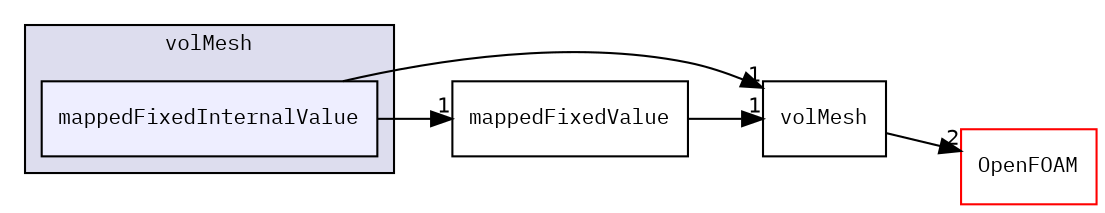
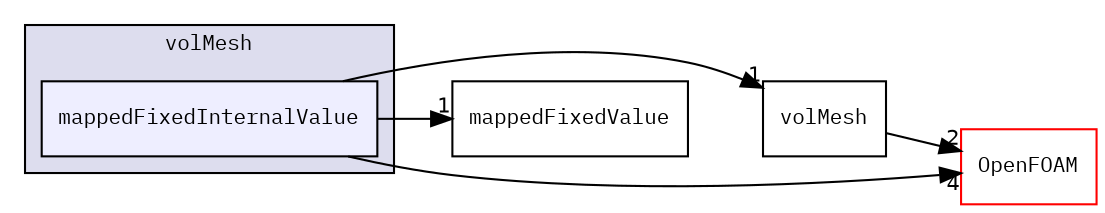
(715, 119) -> none
none -> (643, 186)
